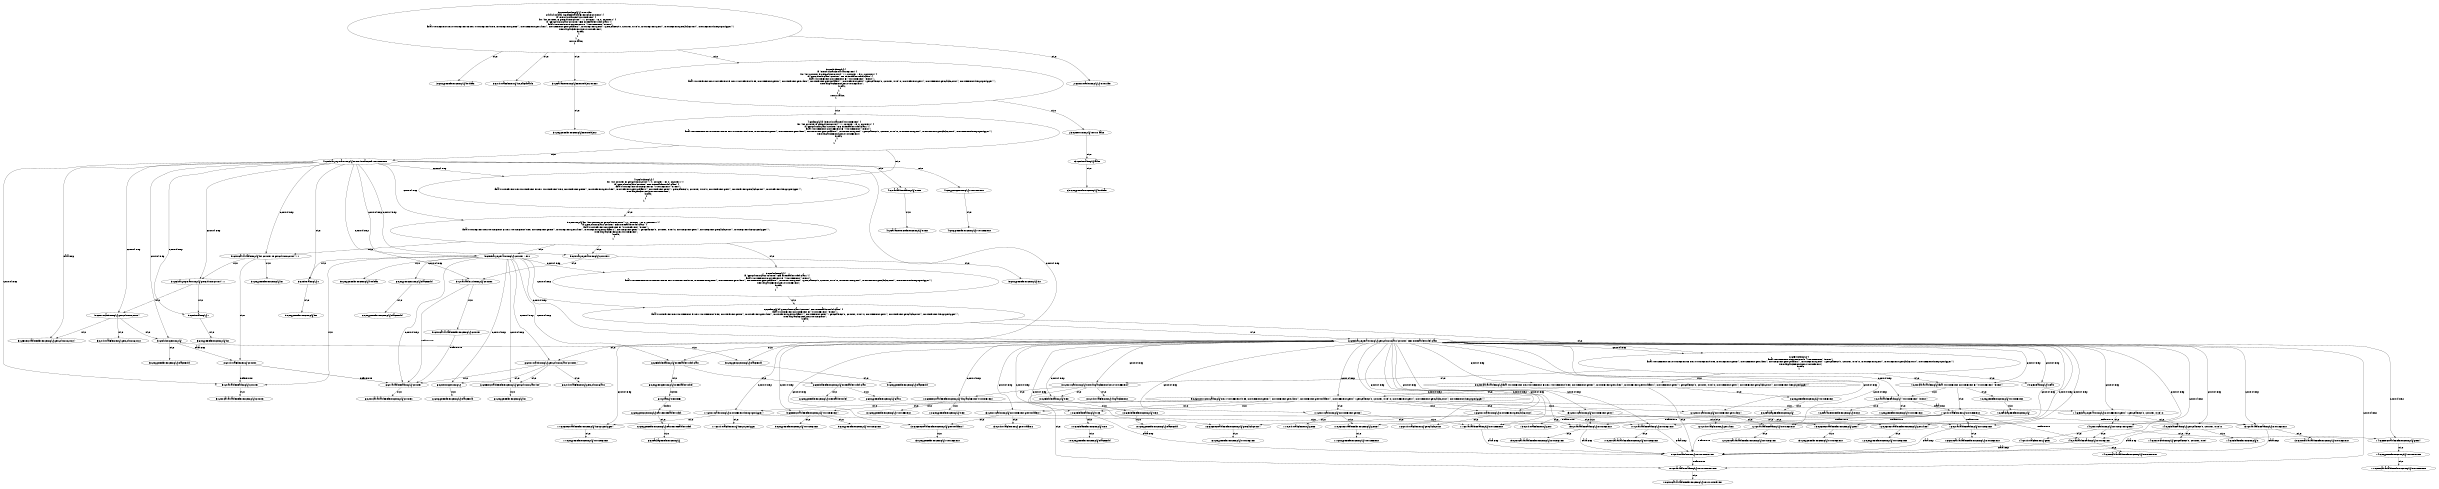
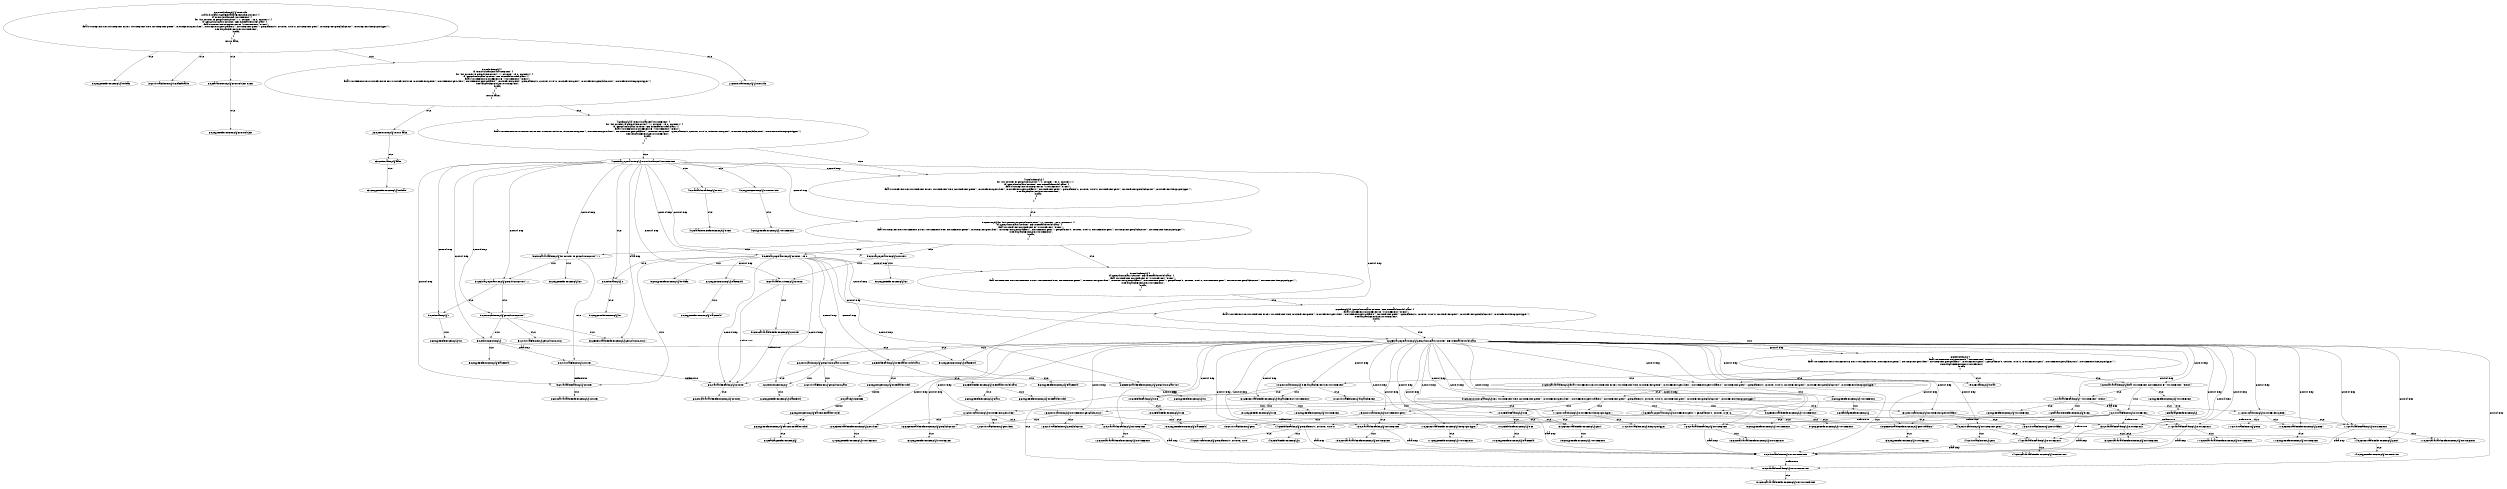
(1704, 441) -> (1172, 441)
(2399, 461) -> (2405, 433)
